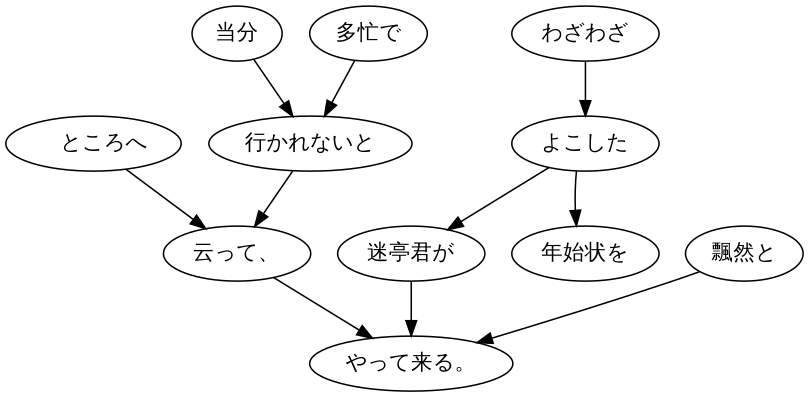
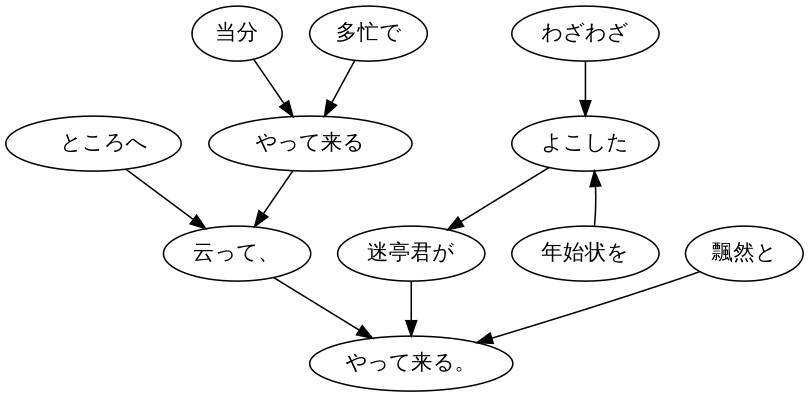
(310, 144) -> (310, 144)
(575, 191) -> (596, 206)
